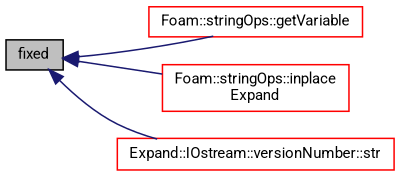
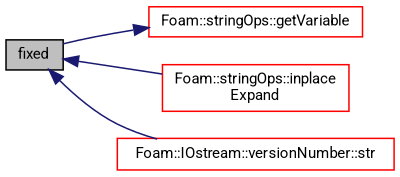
(146, 48) -> (98, 36)
(256, 154) -> (256, 154)
